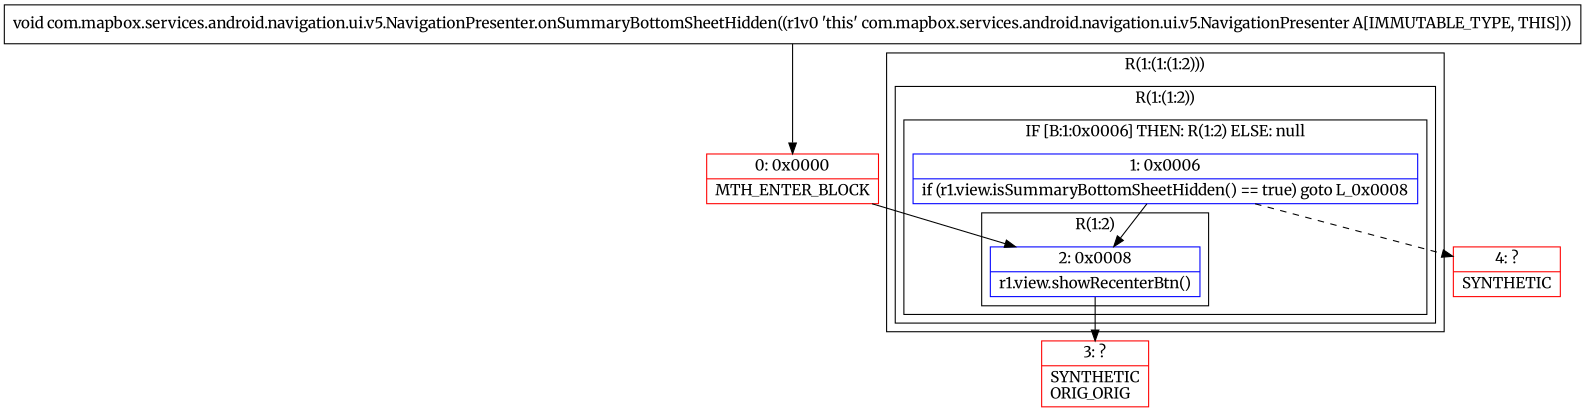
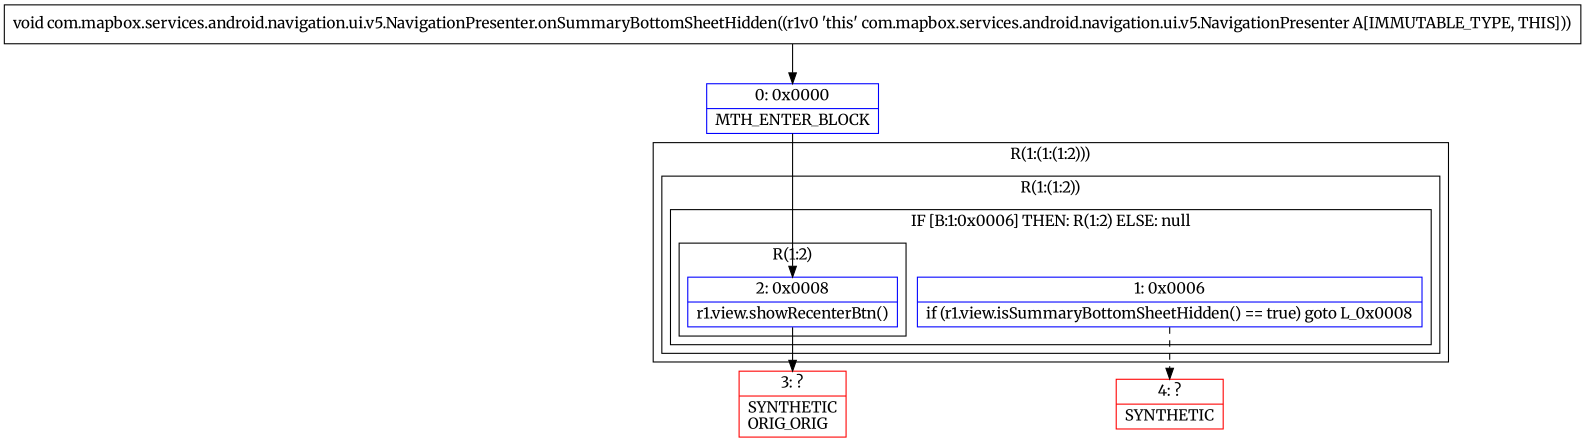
(793, 179) -> (793, 109)
(1134, 221) -> none
